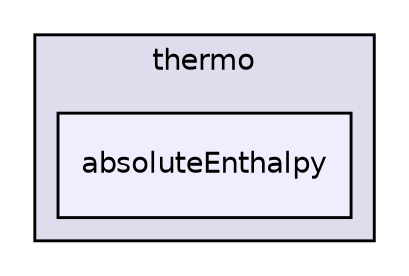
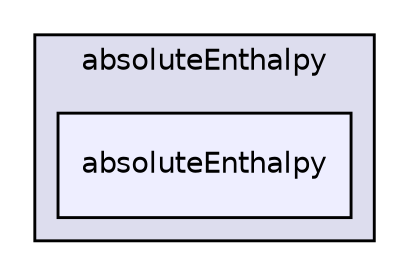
(205, 62) -> (205, 62)
